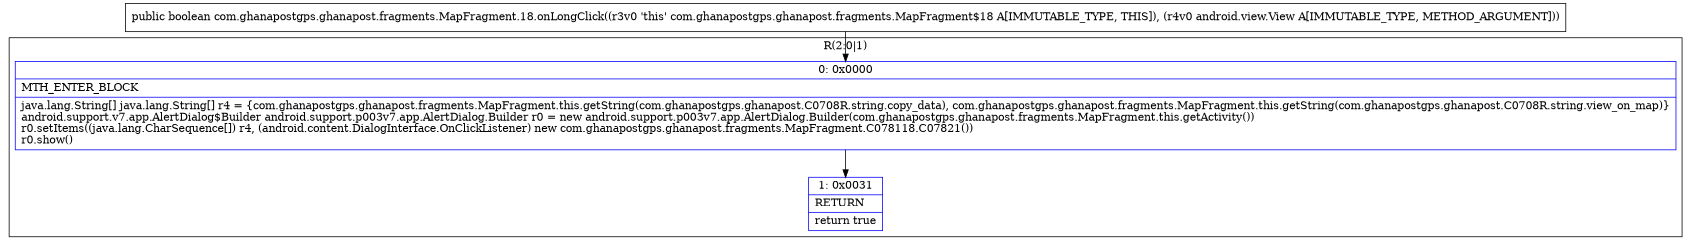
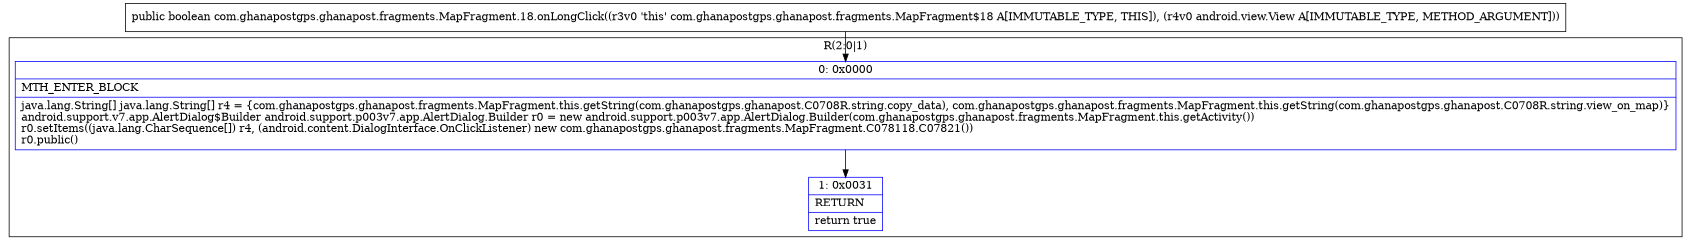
(47, 140) -> (50, 140)
